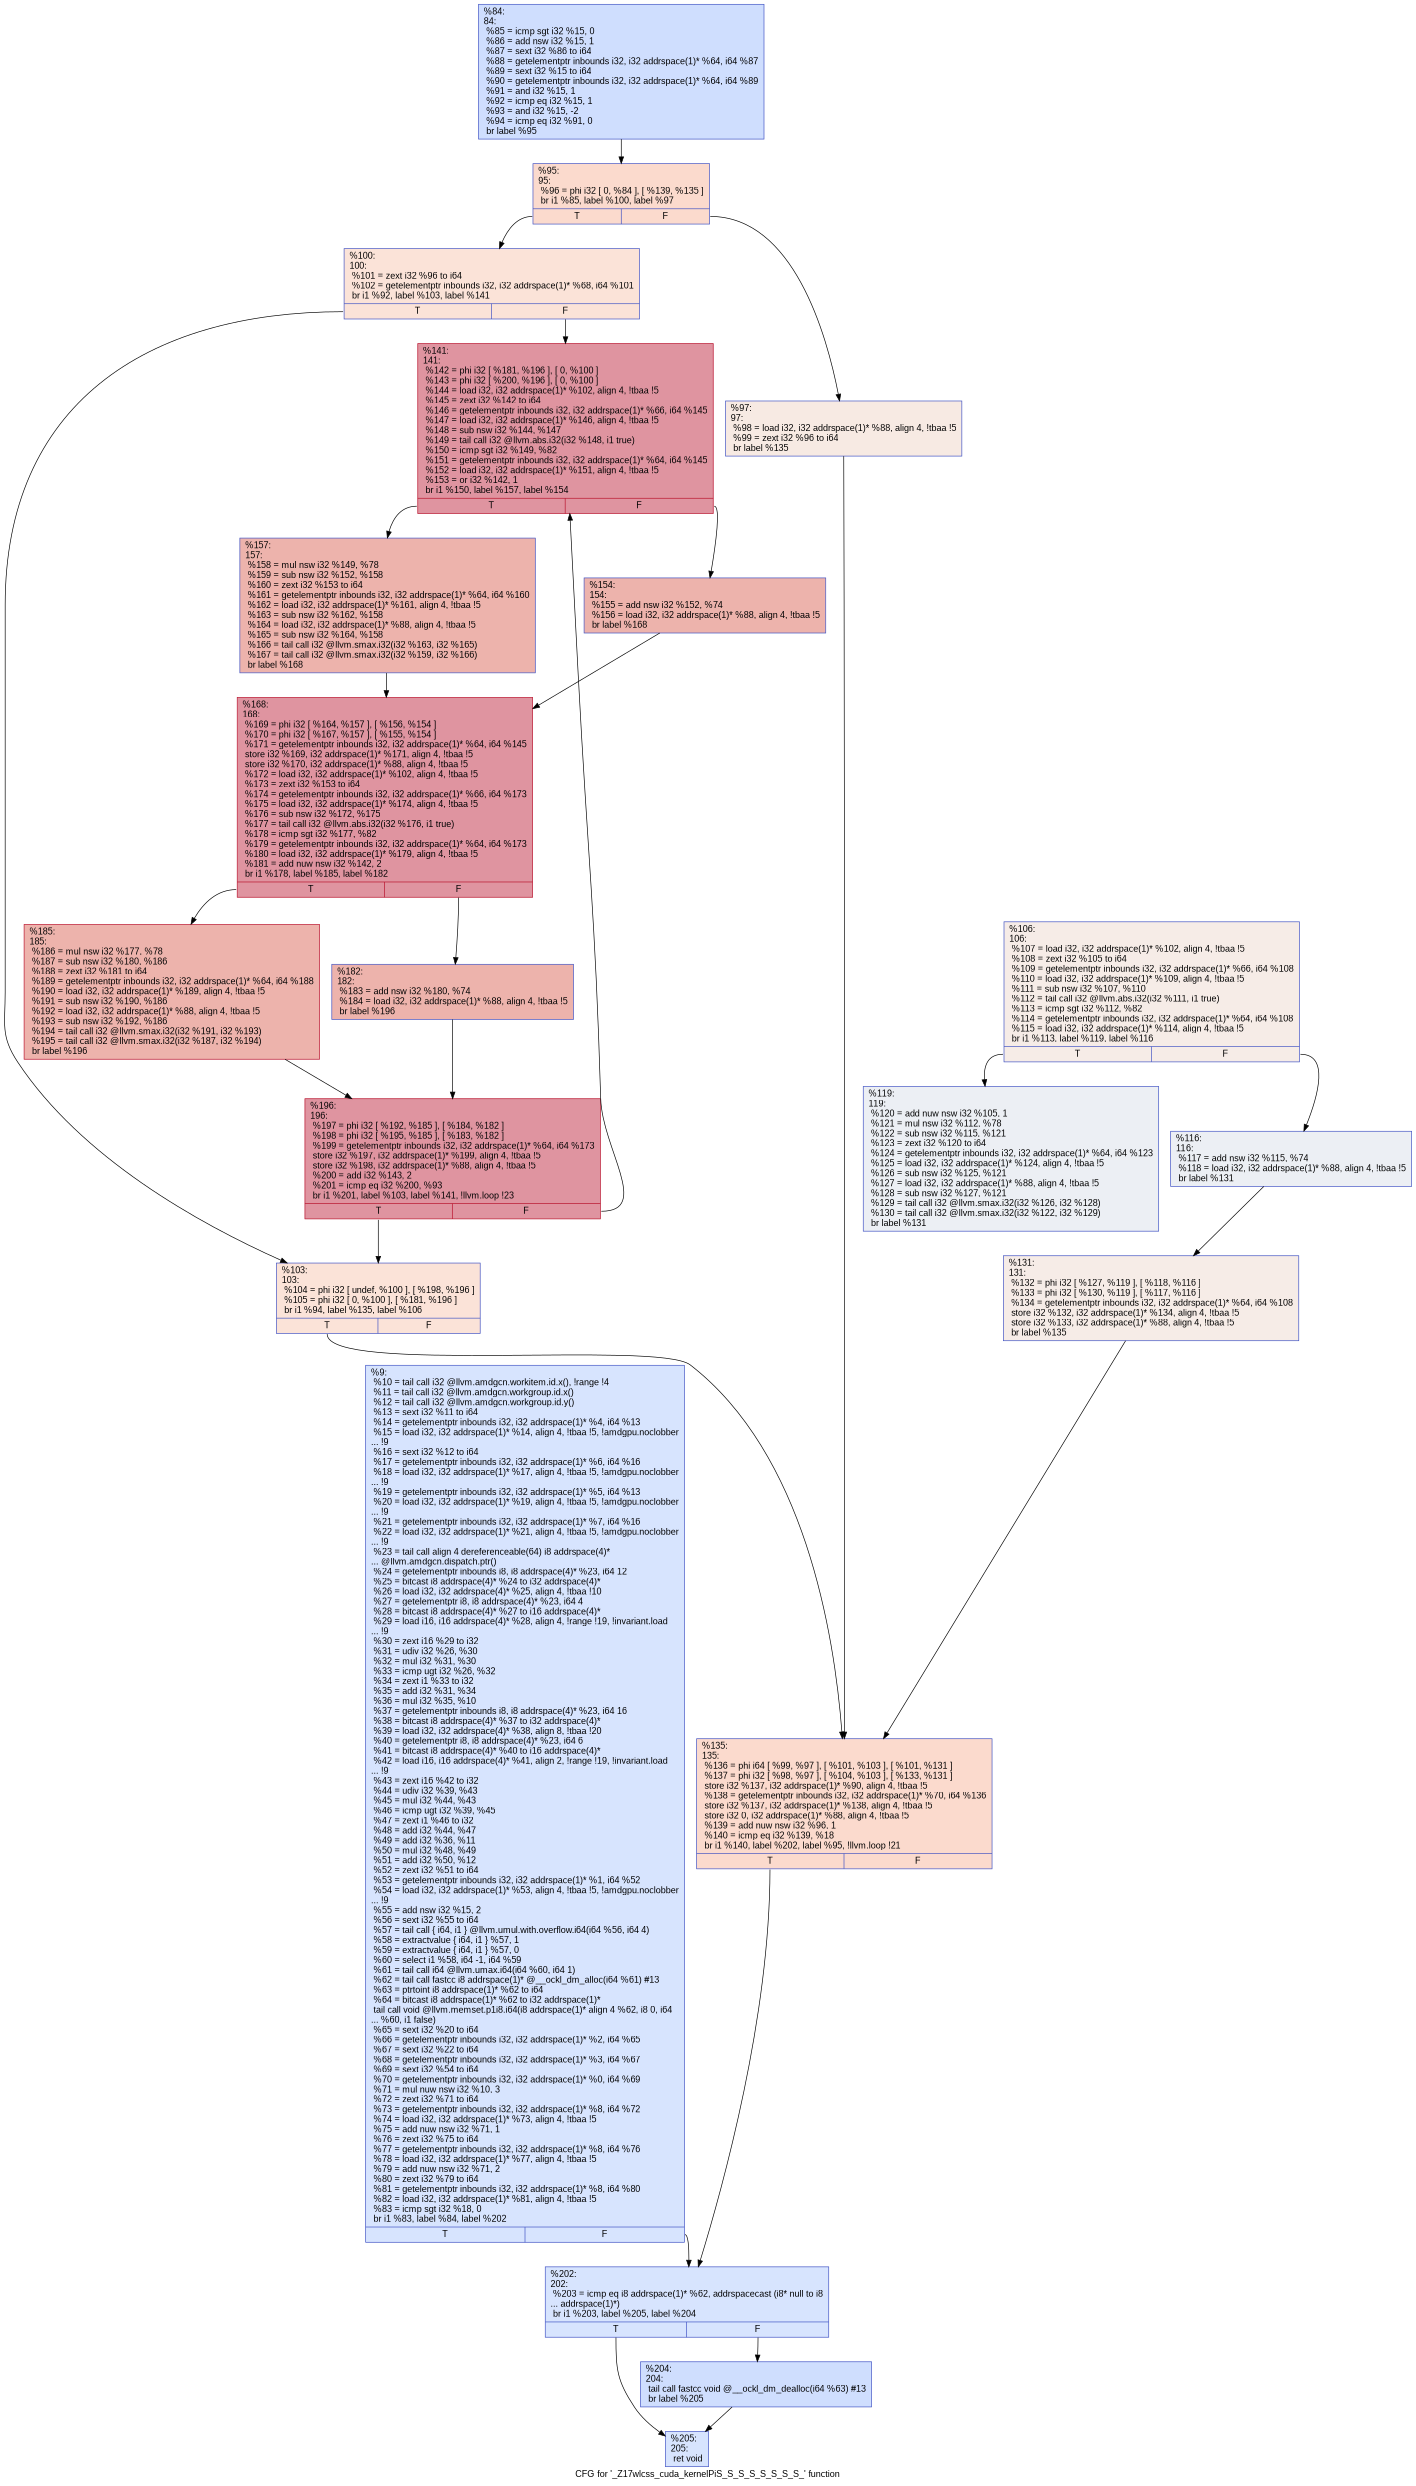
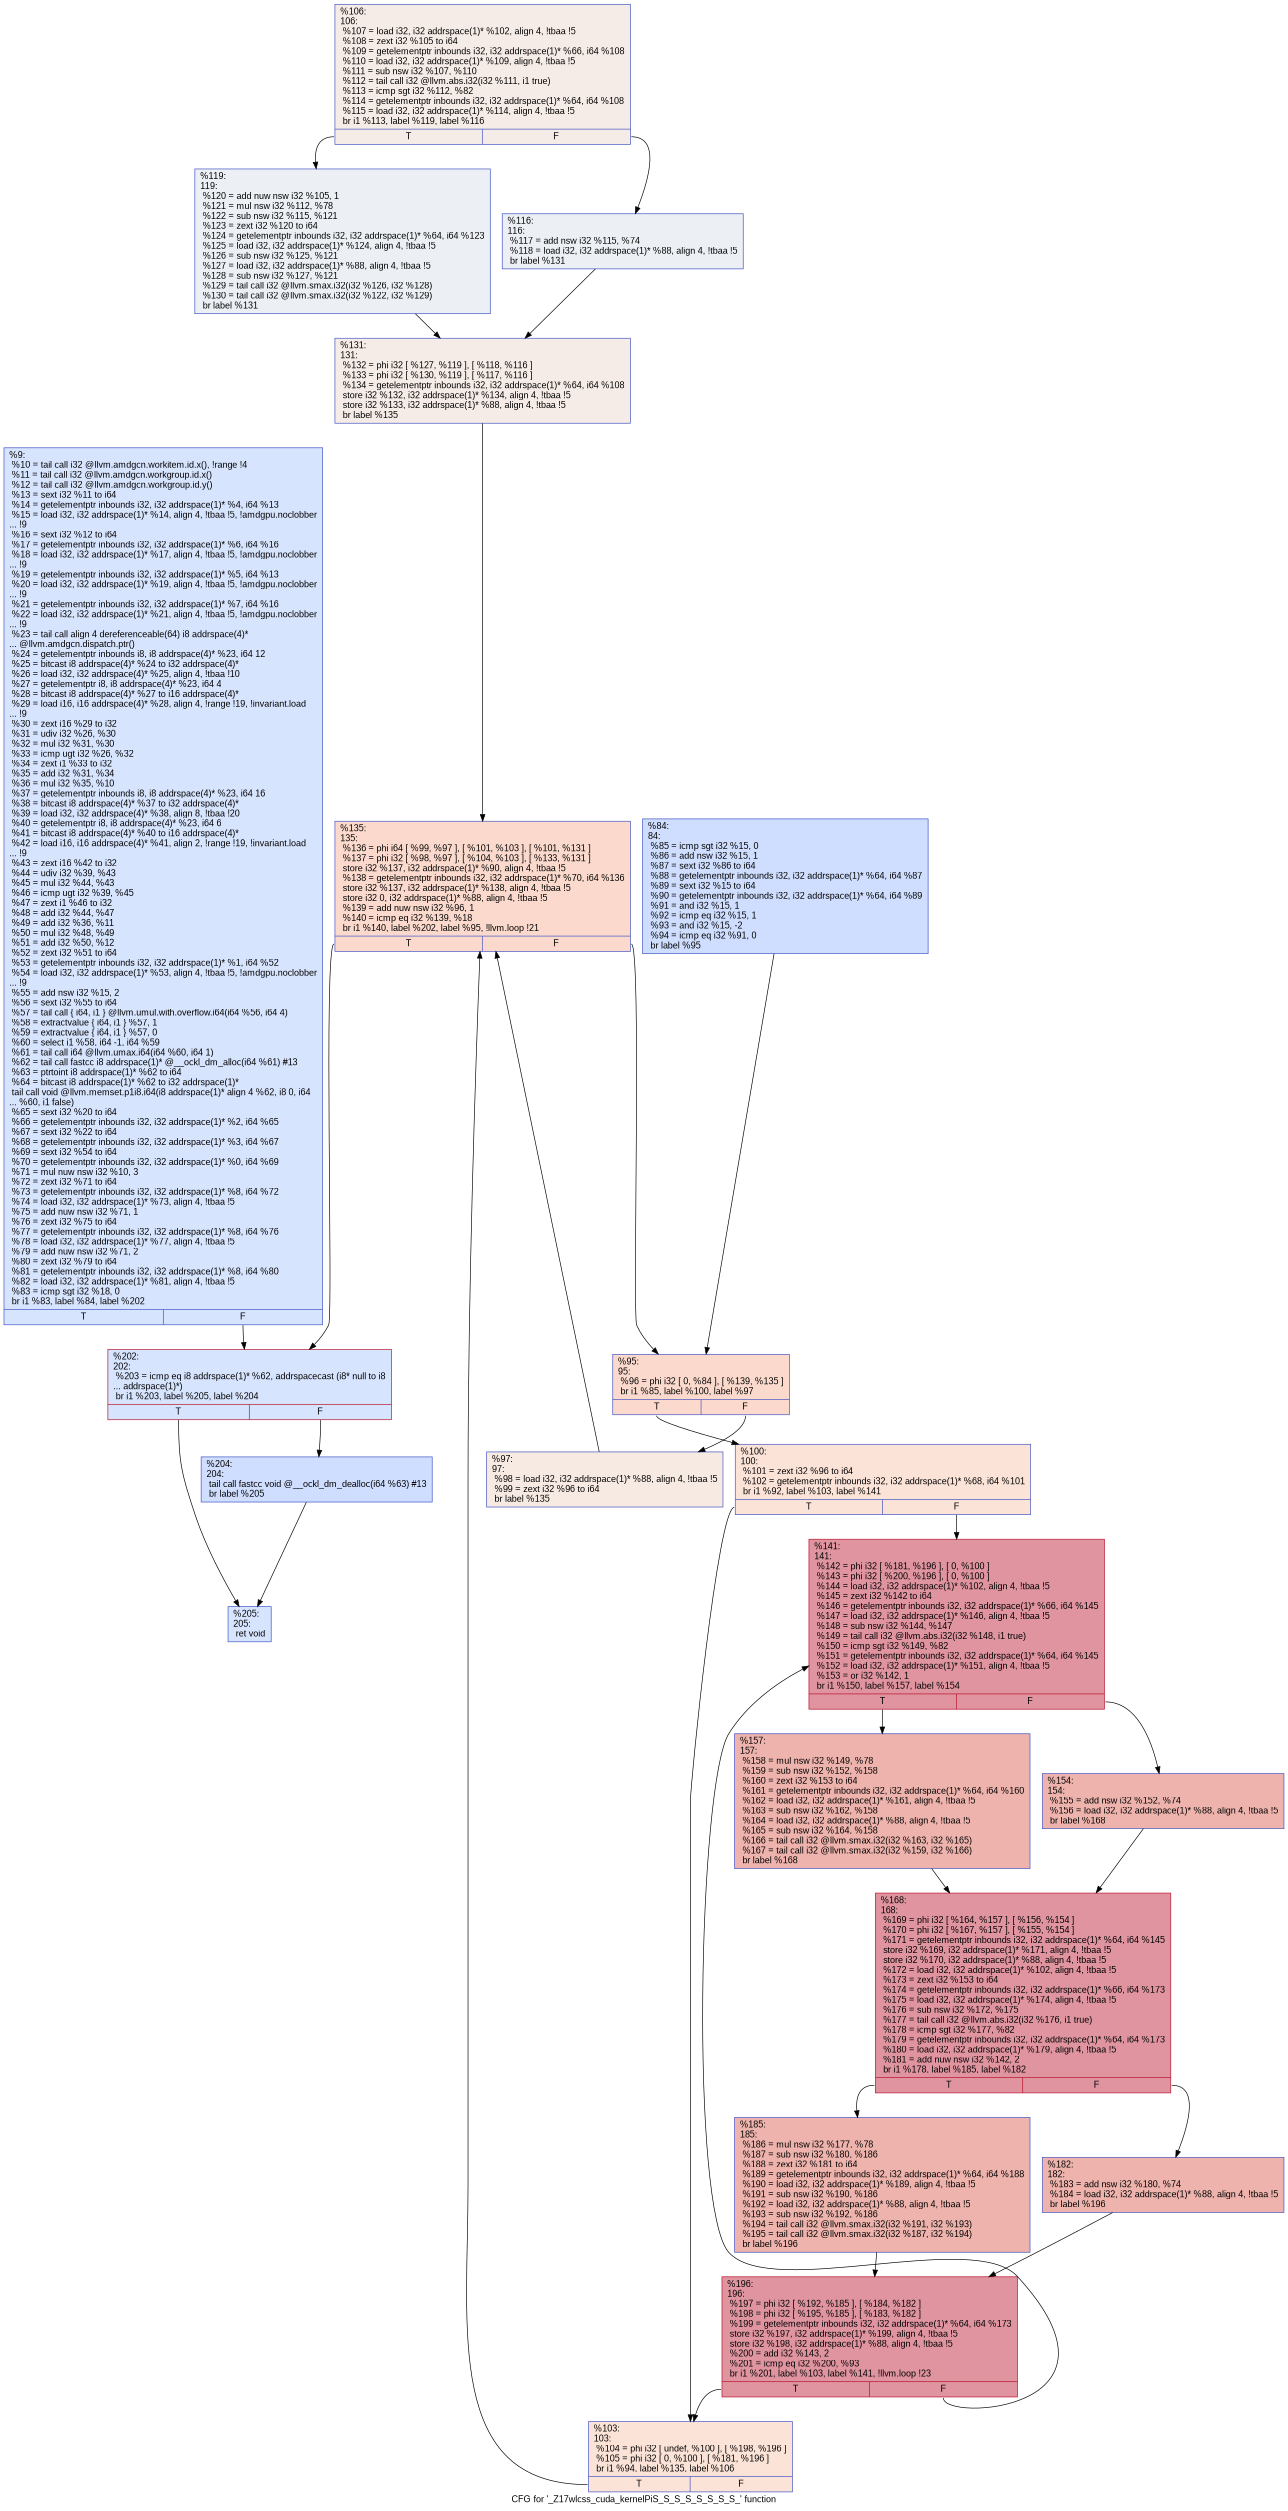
none -> (425, 324)
(172, 992) -> (882, 2185)
none -> (636, 1149)
(687, 2302) -> (250, 1385)
